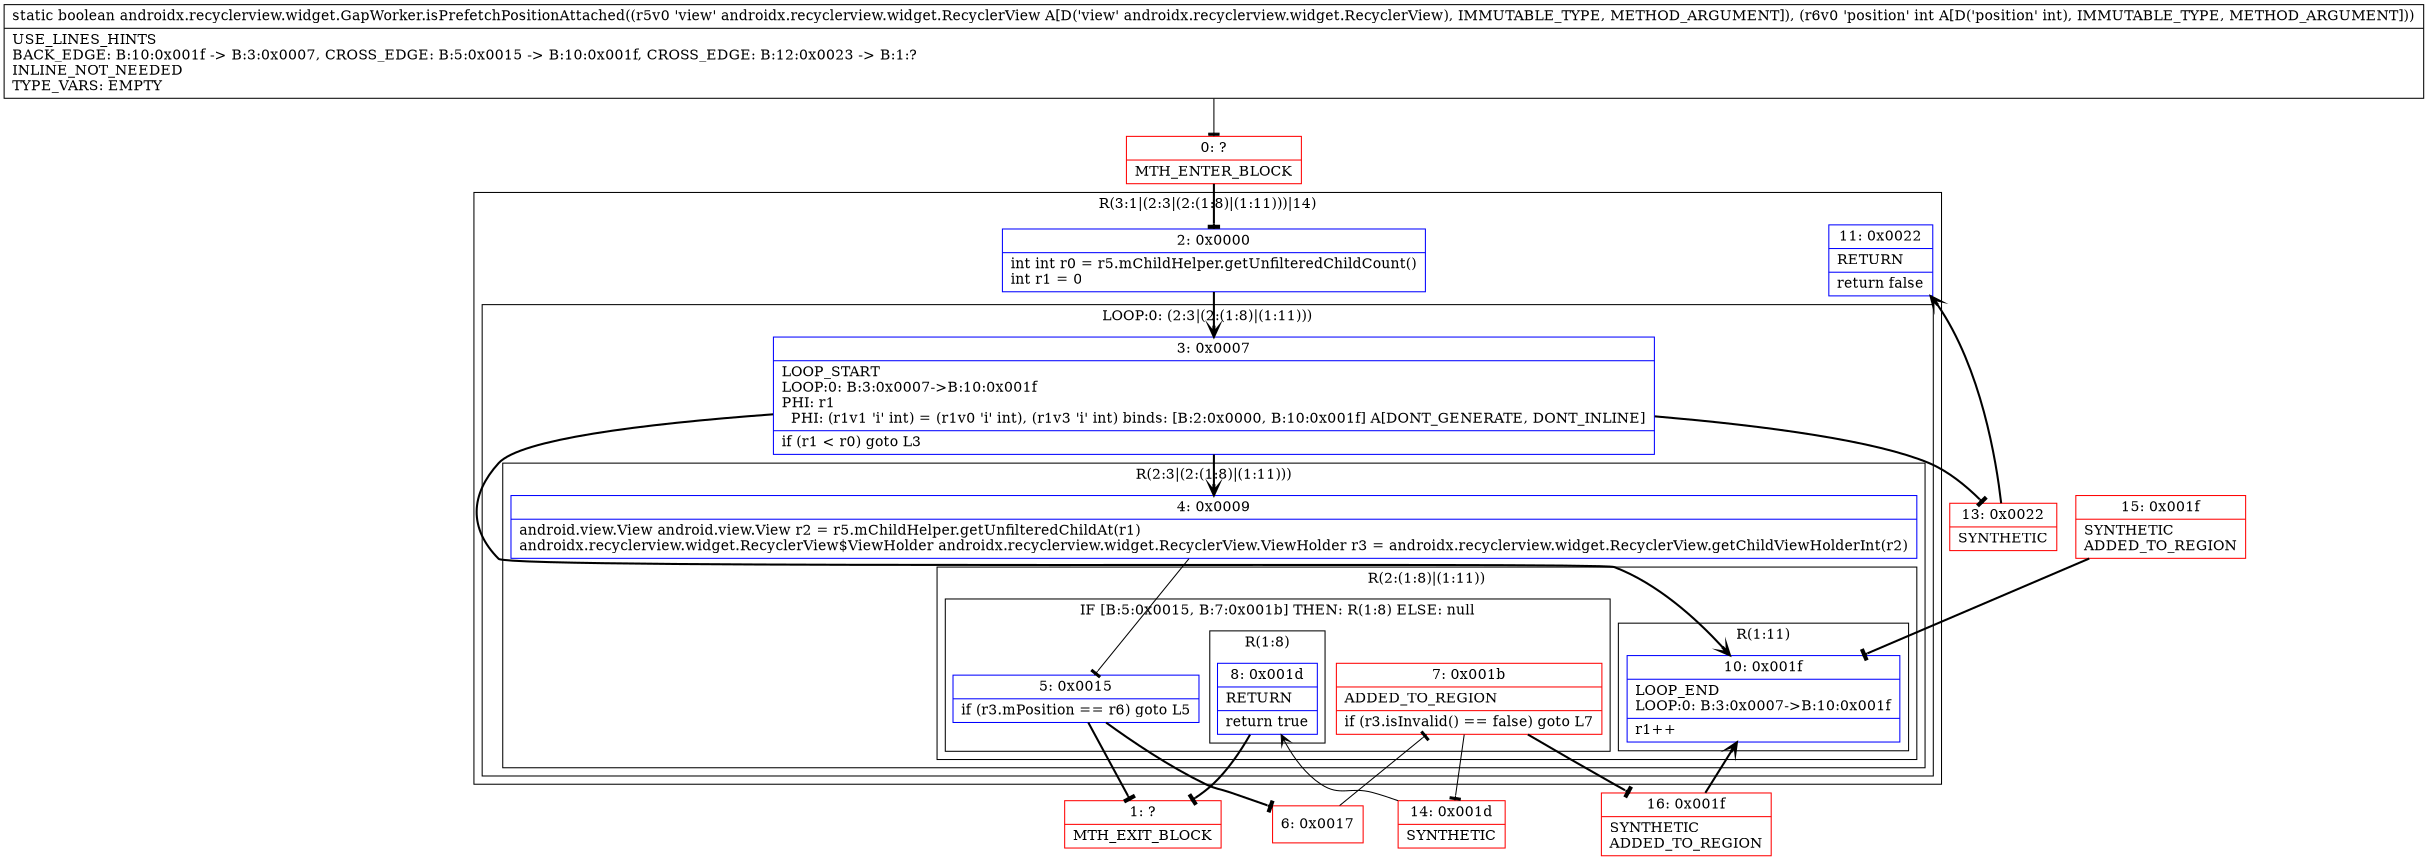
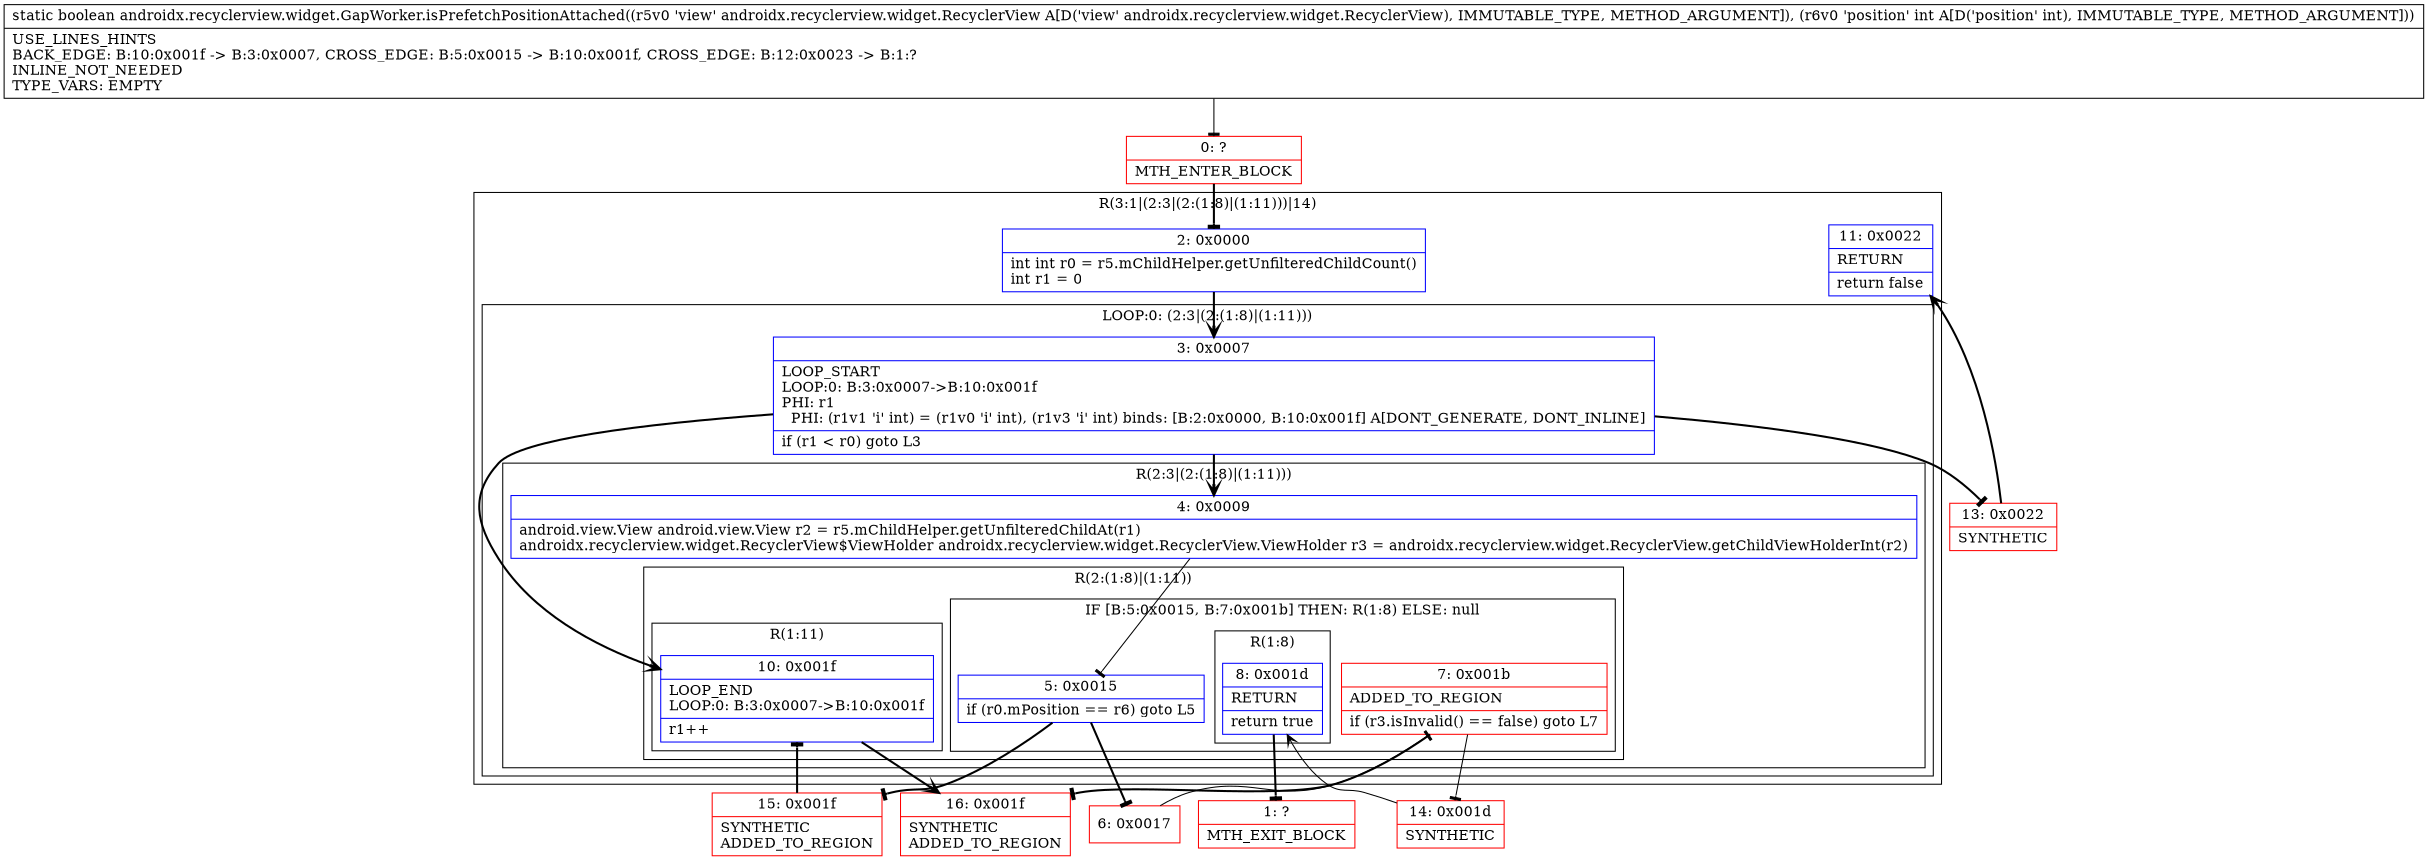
(1076, 710) -> (1081, 710)
(1100, 744) -> (975, 772)
(1718, 772) -> (896, 765)
